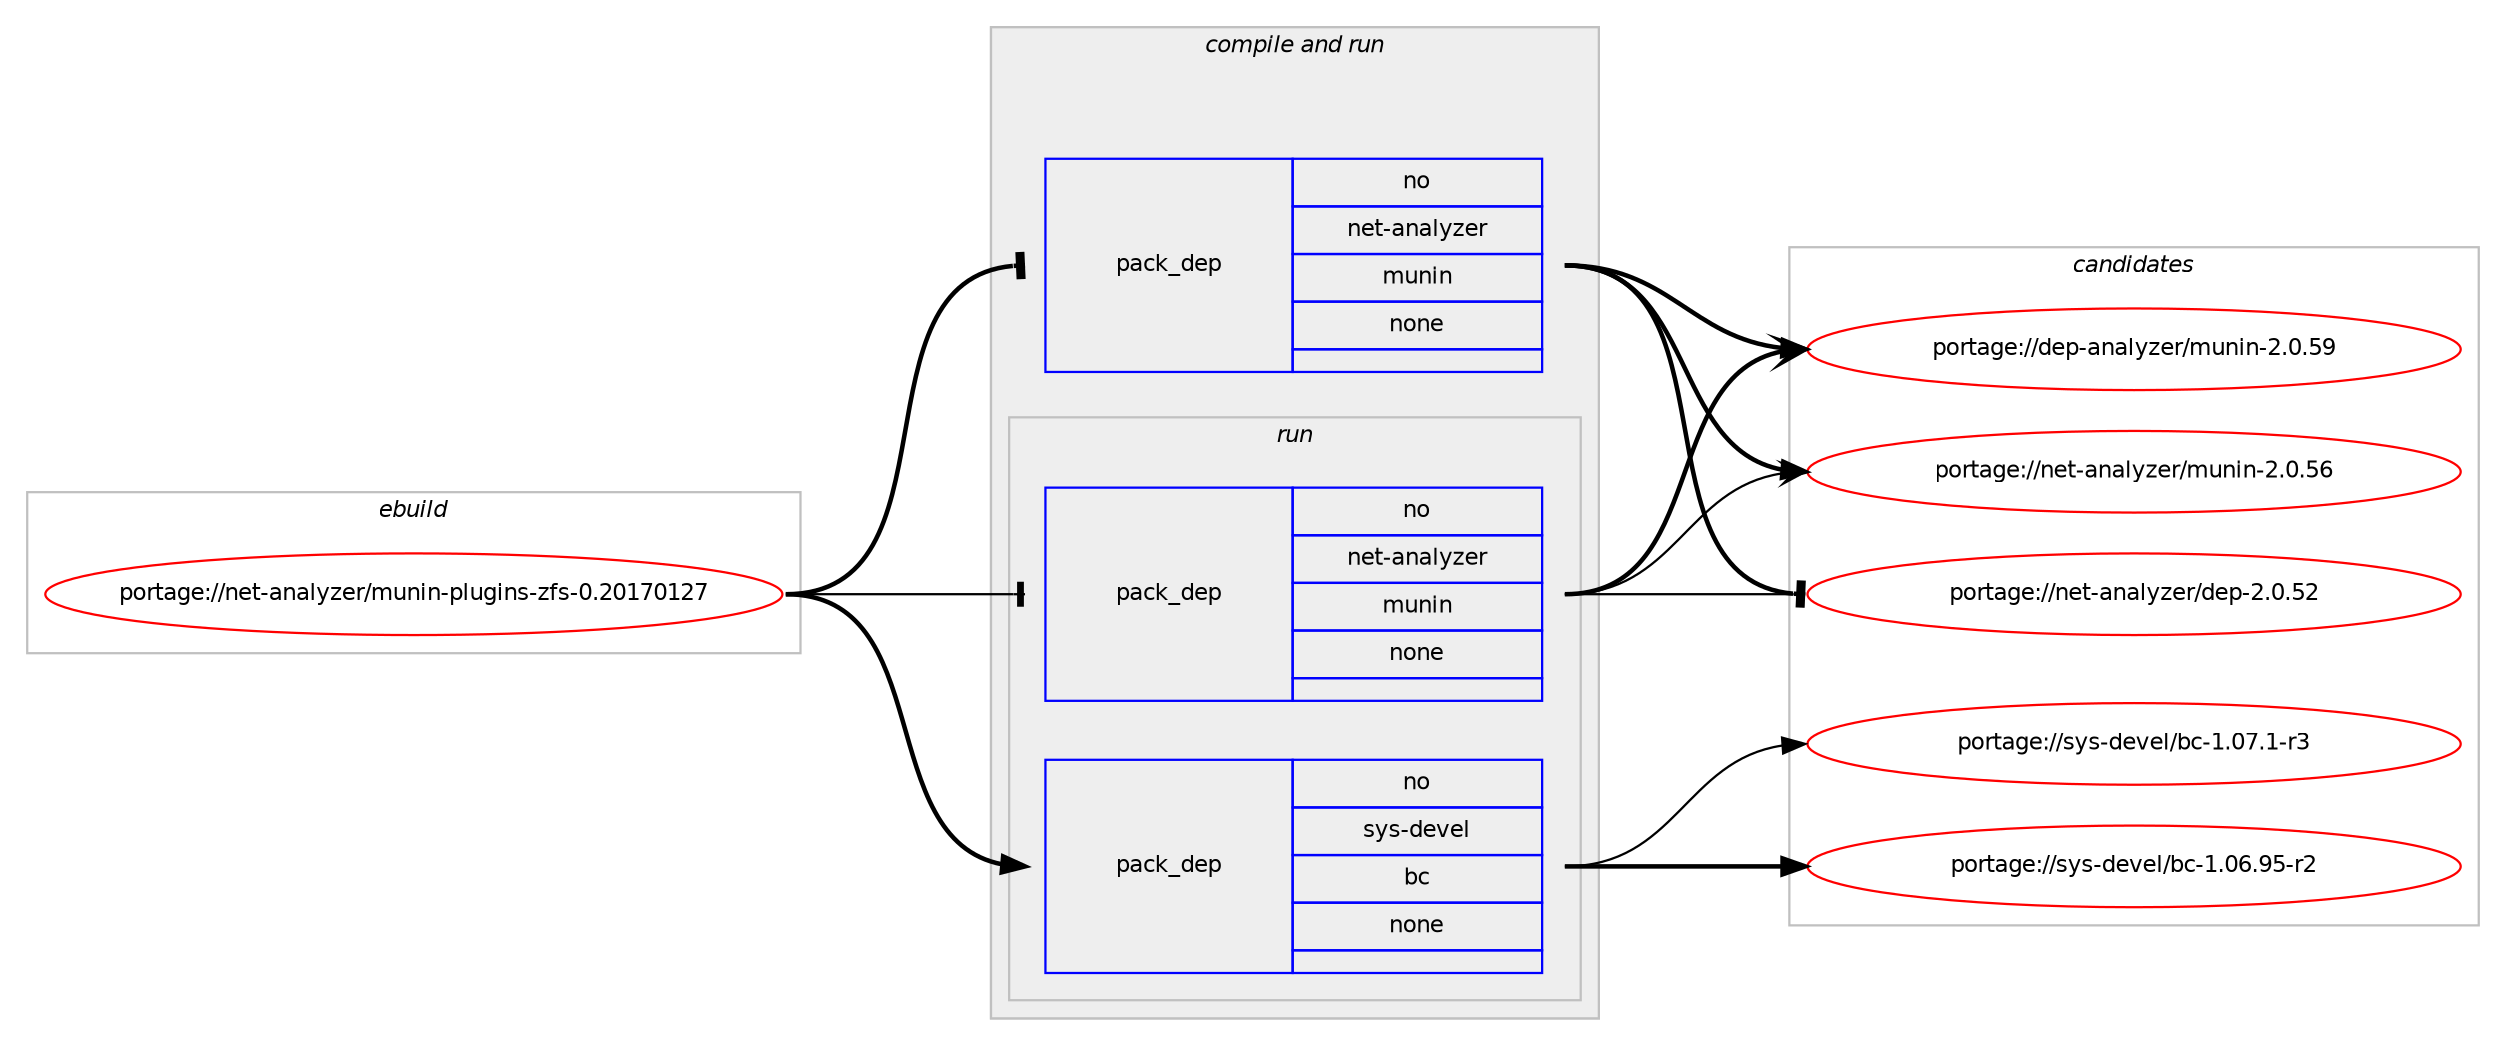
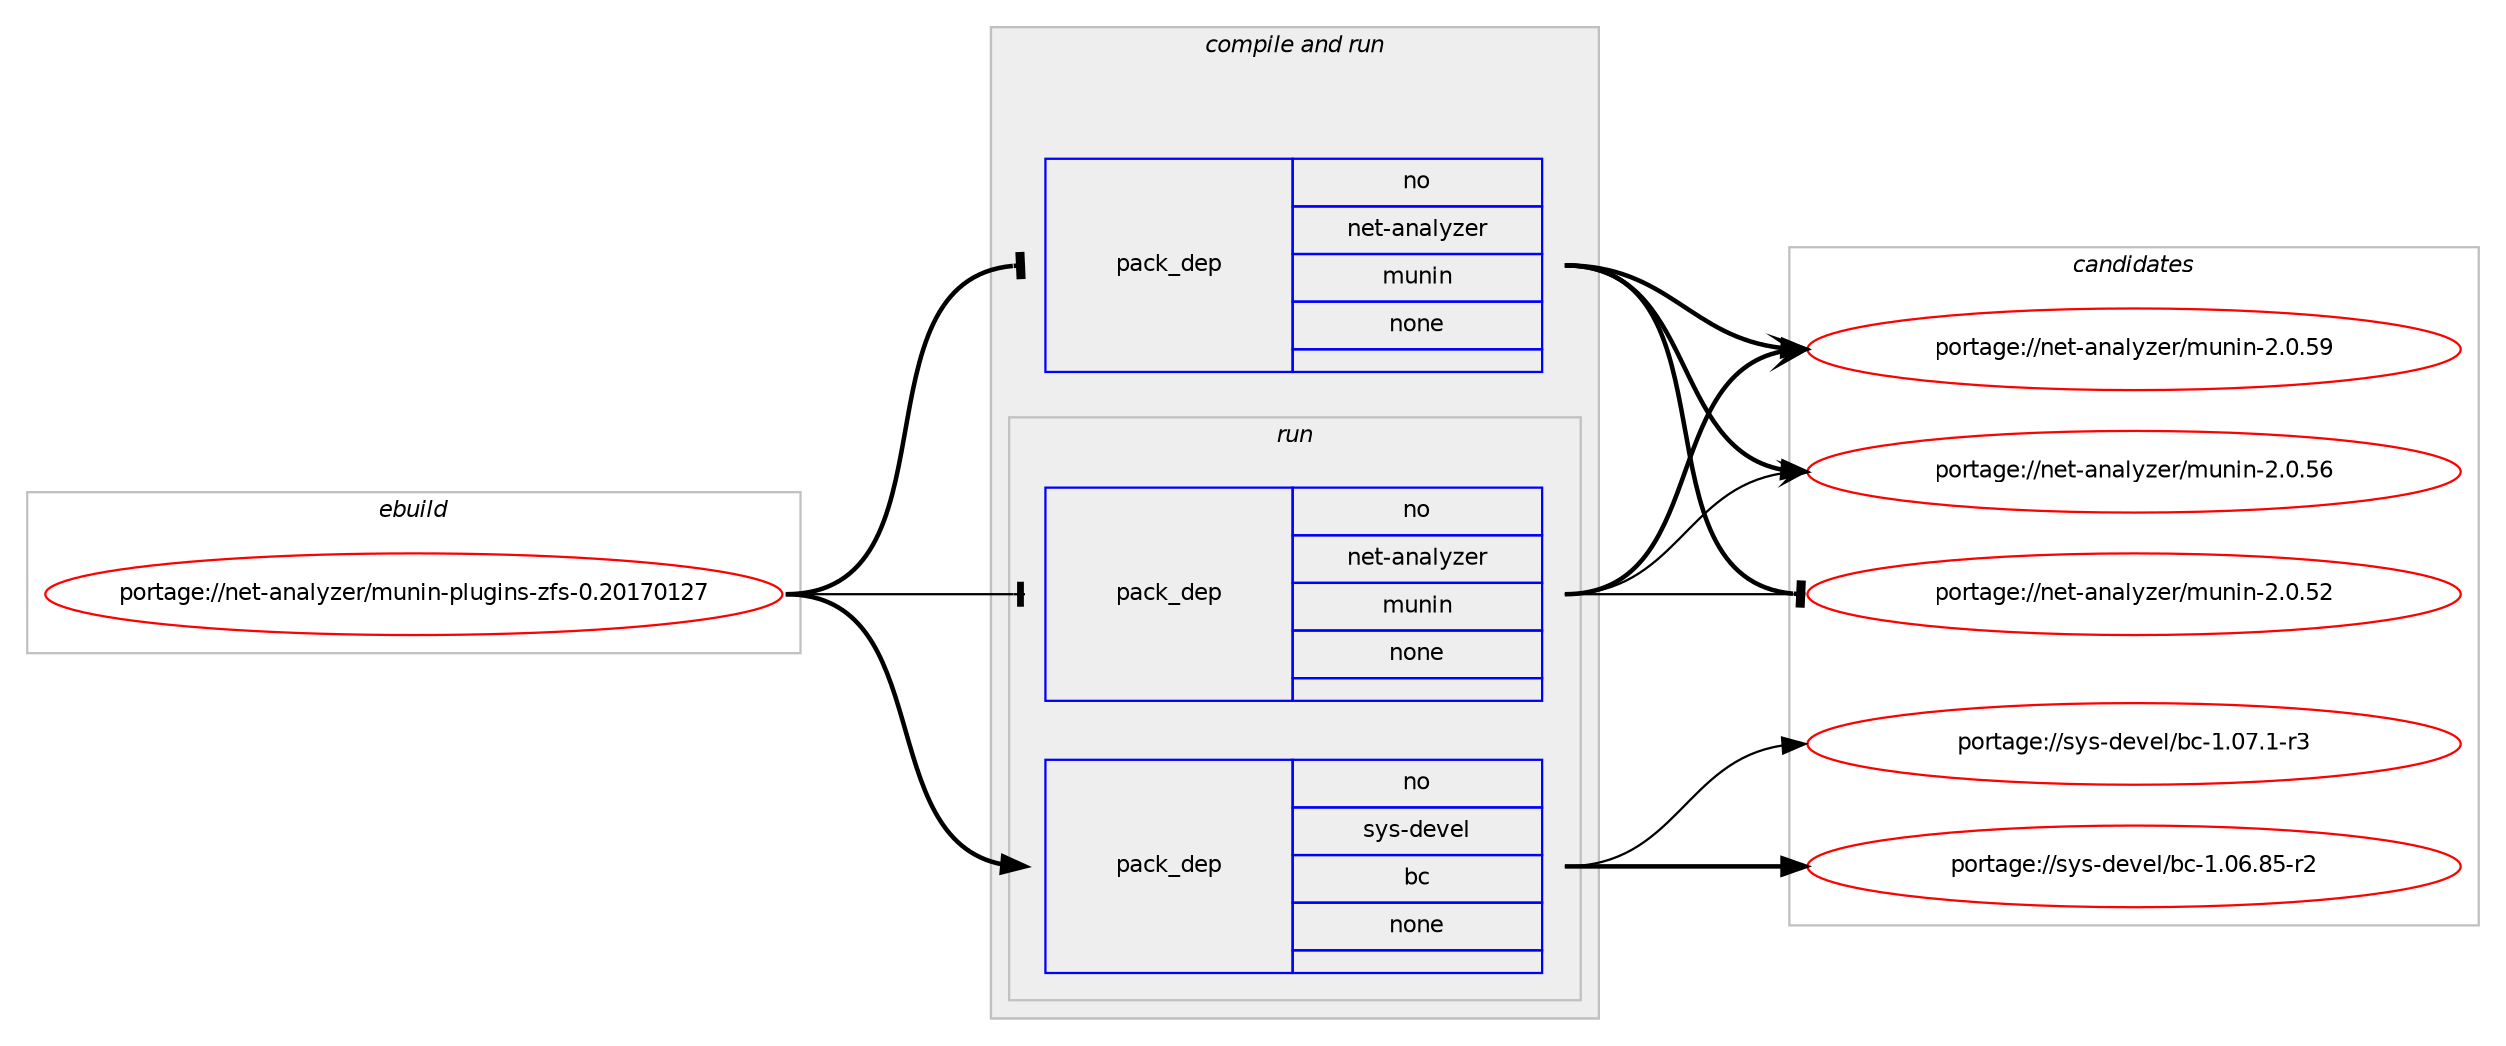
(2134, 349) -> (2134, 349)
(2134, 594) -> (2134, 594)
(2134, 866) -> (2134, 866)
